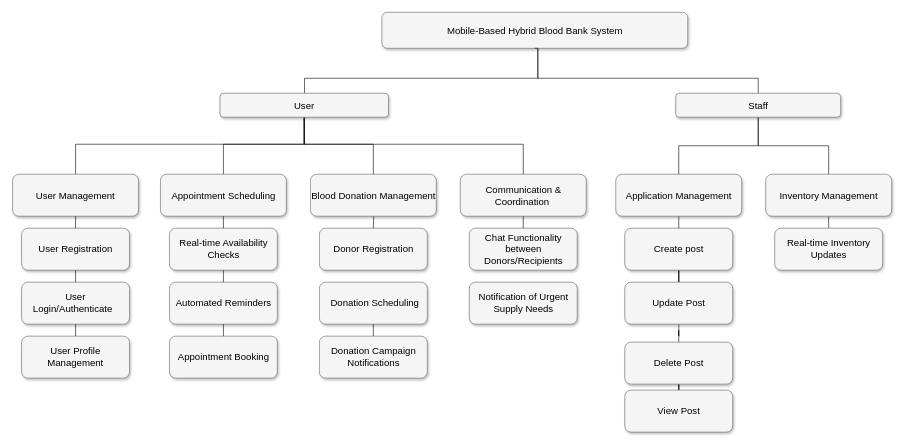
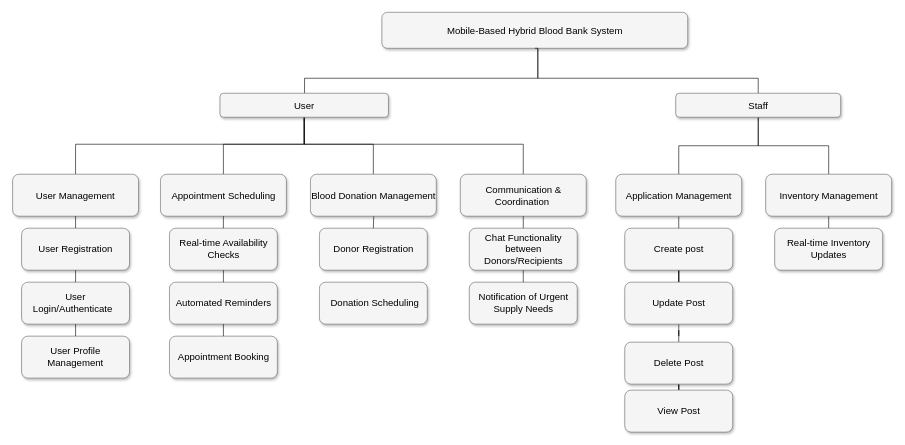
none -> (523, 276)
(373, 330) -> none
(373, 357) -> none
